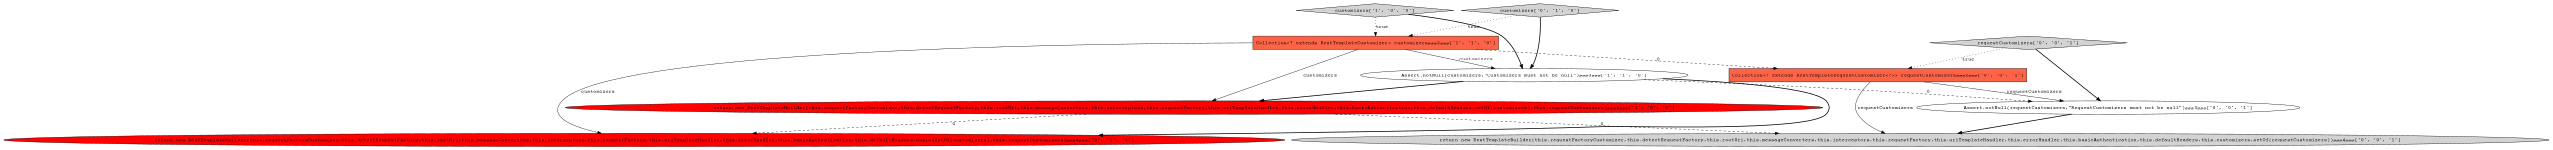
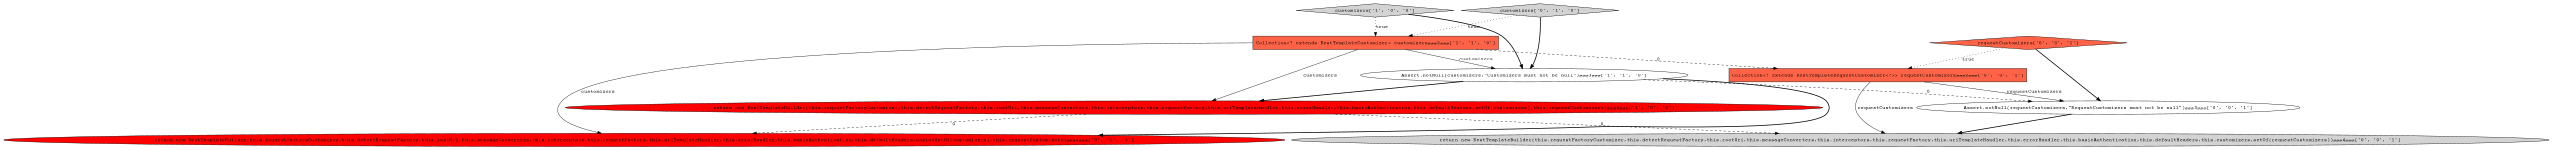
(2028, 43) -> (2028, 43)
